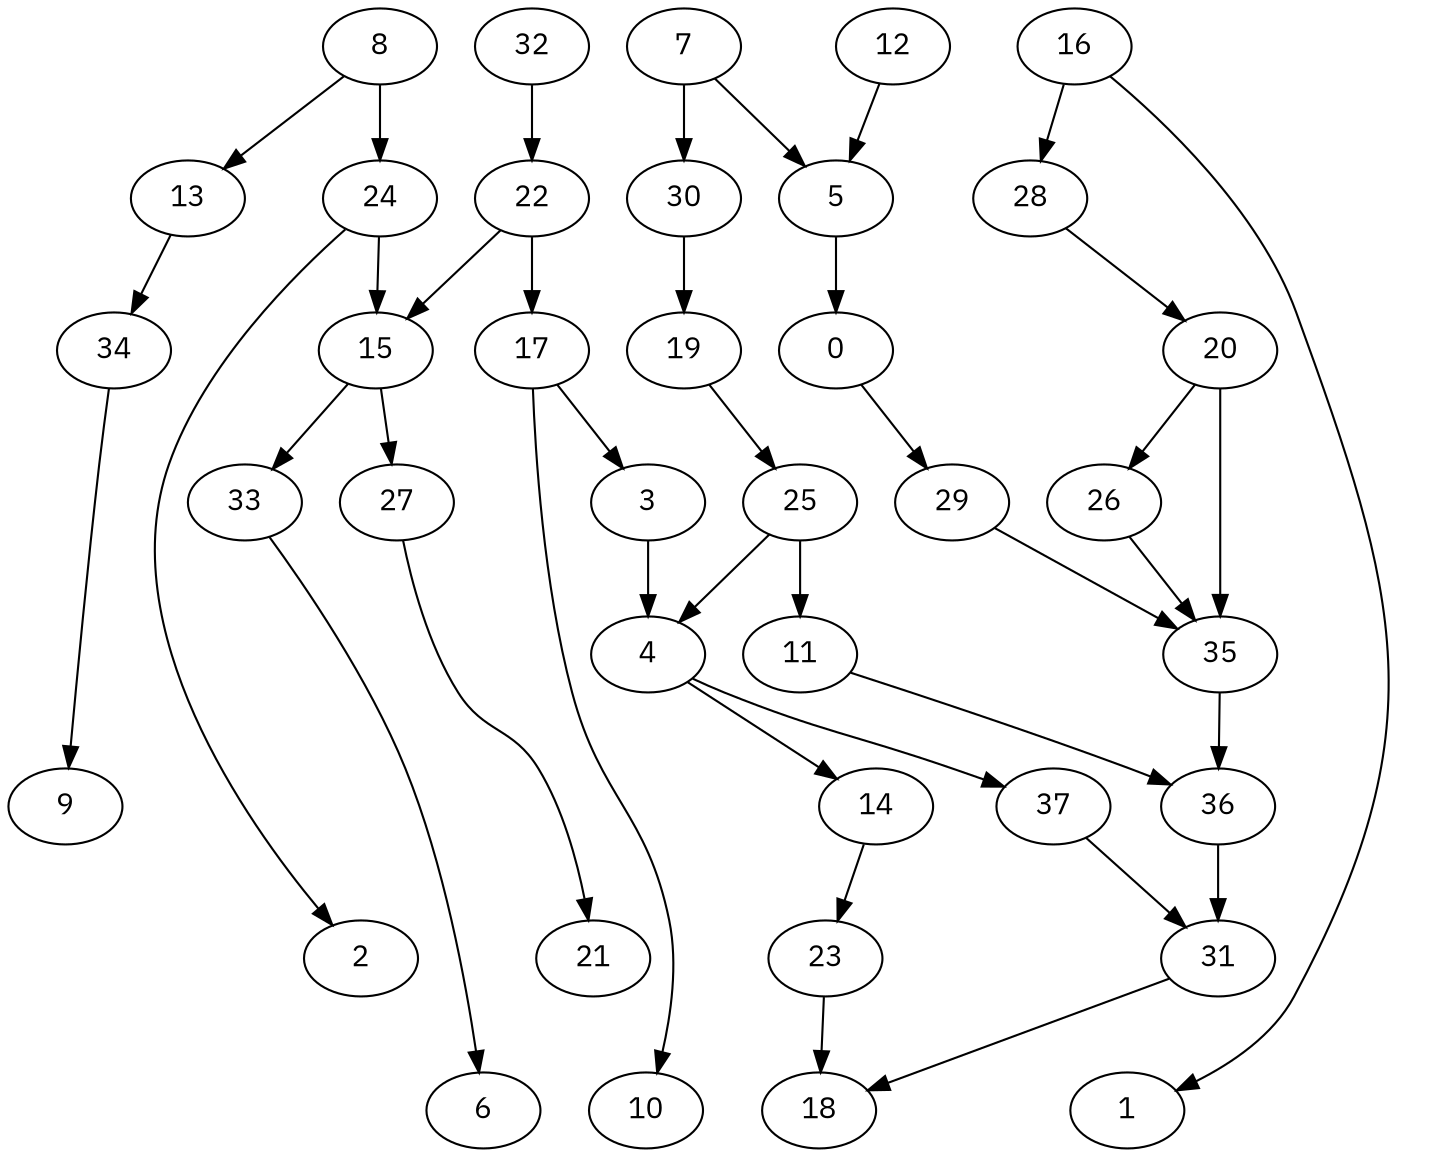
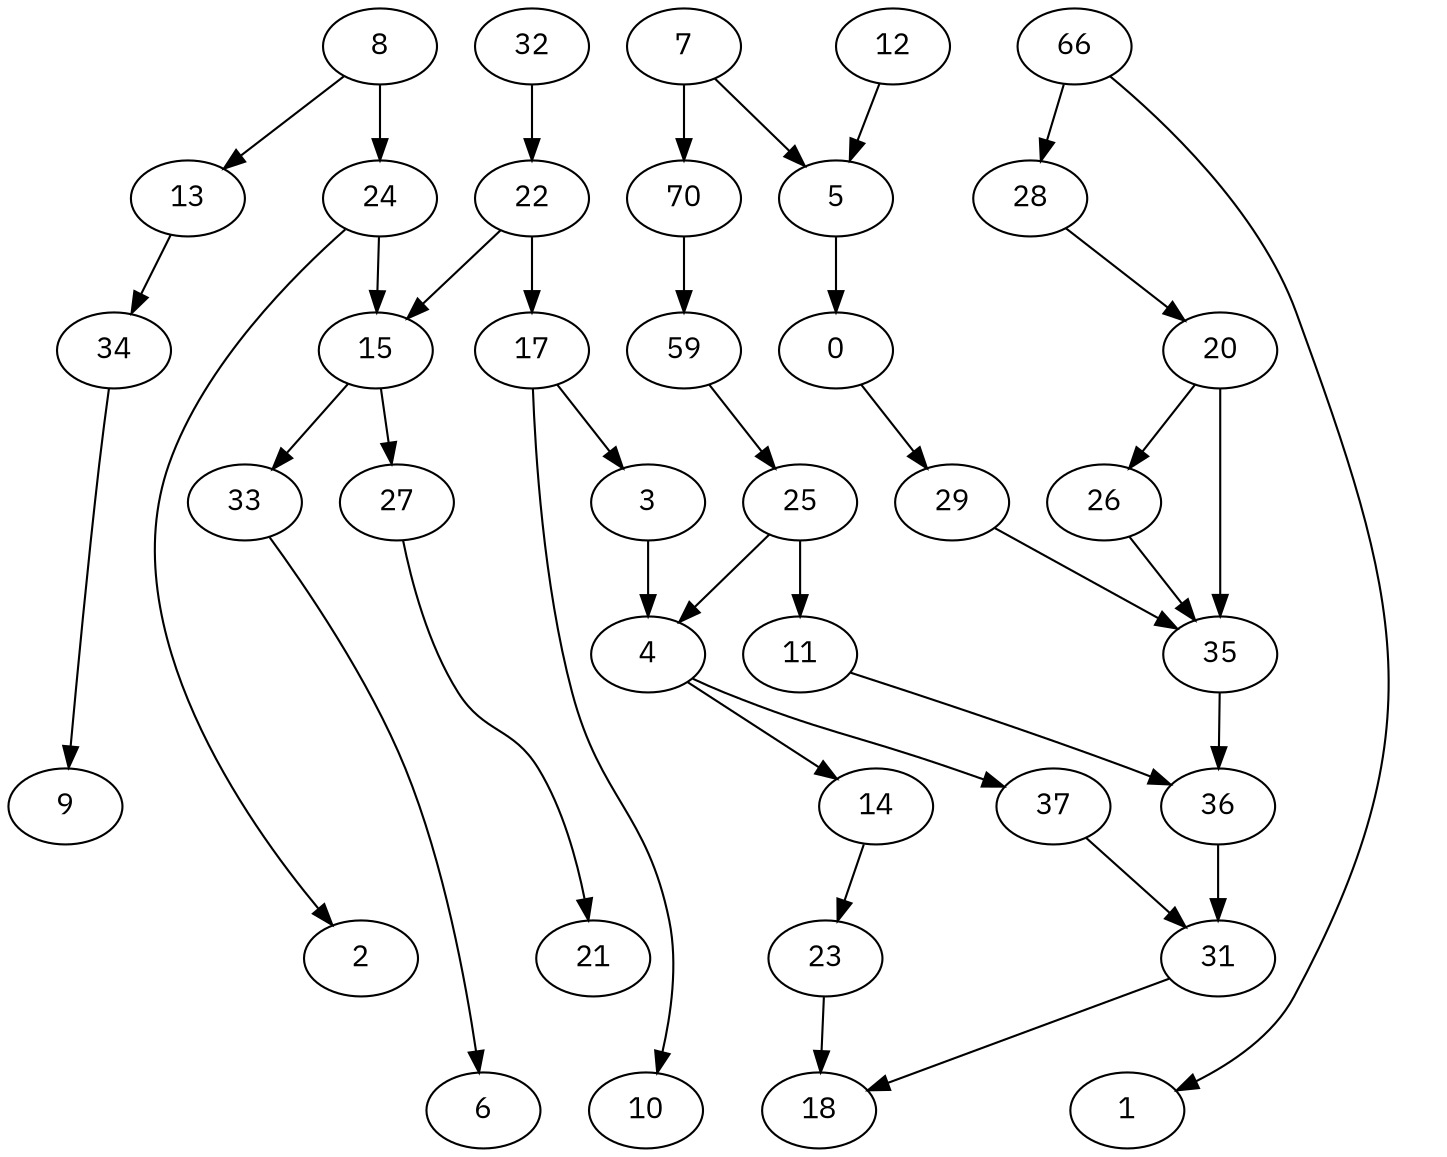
(1075, 46) -> (1075, 46)
(684, 198) -> (684, 198)
(684, 350) -> (684, 350)
